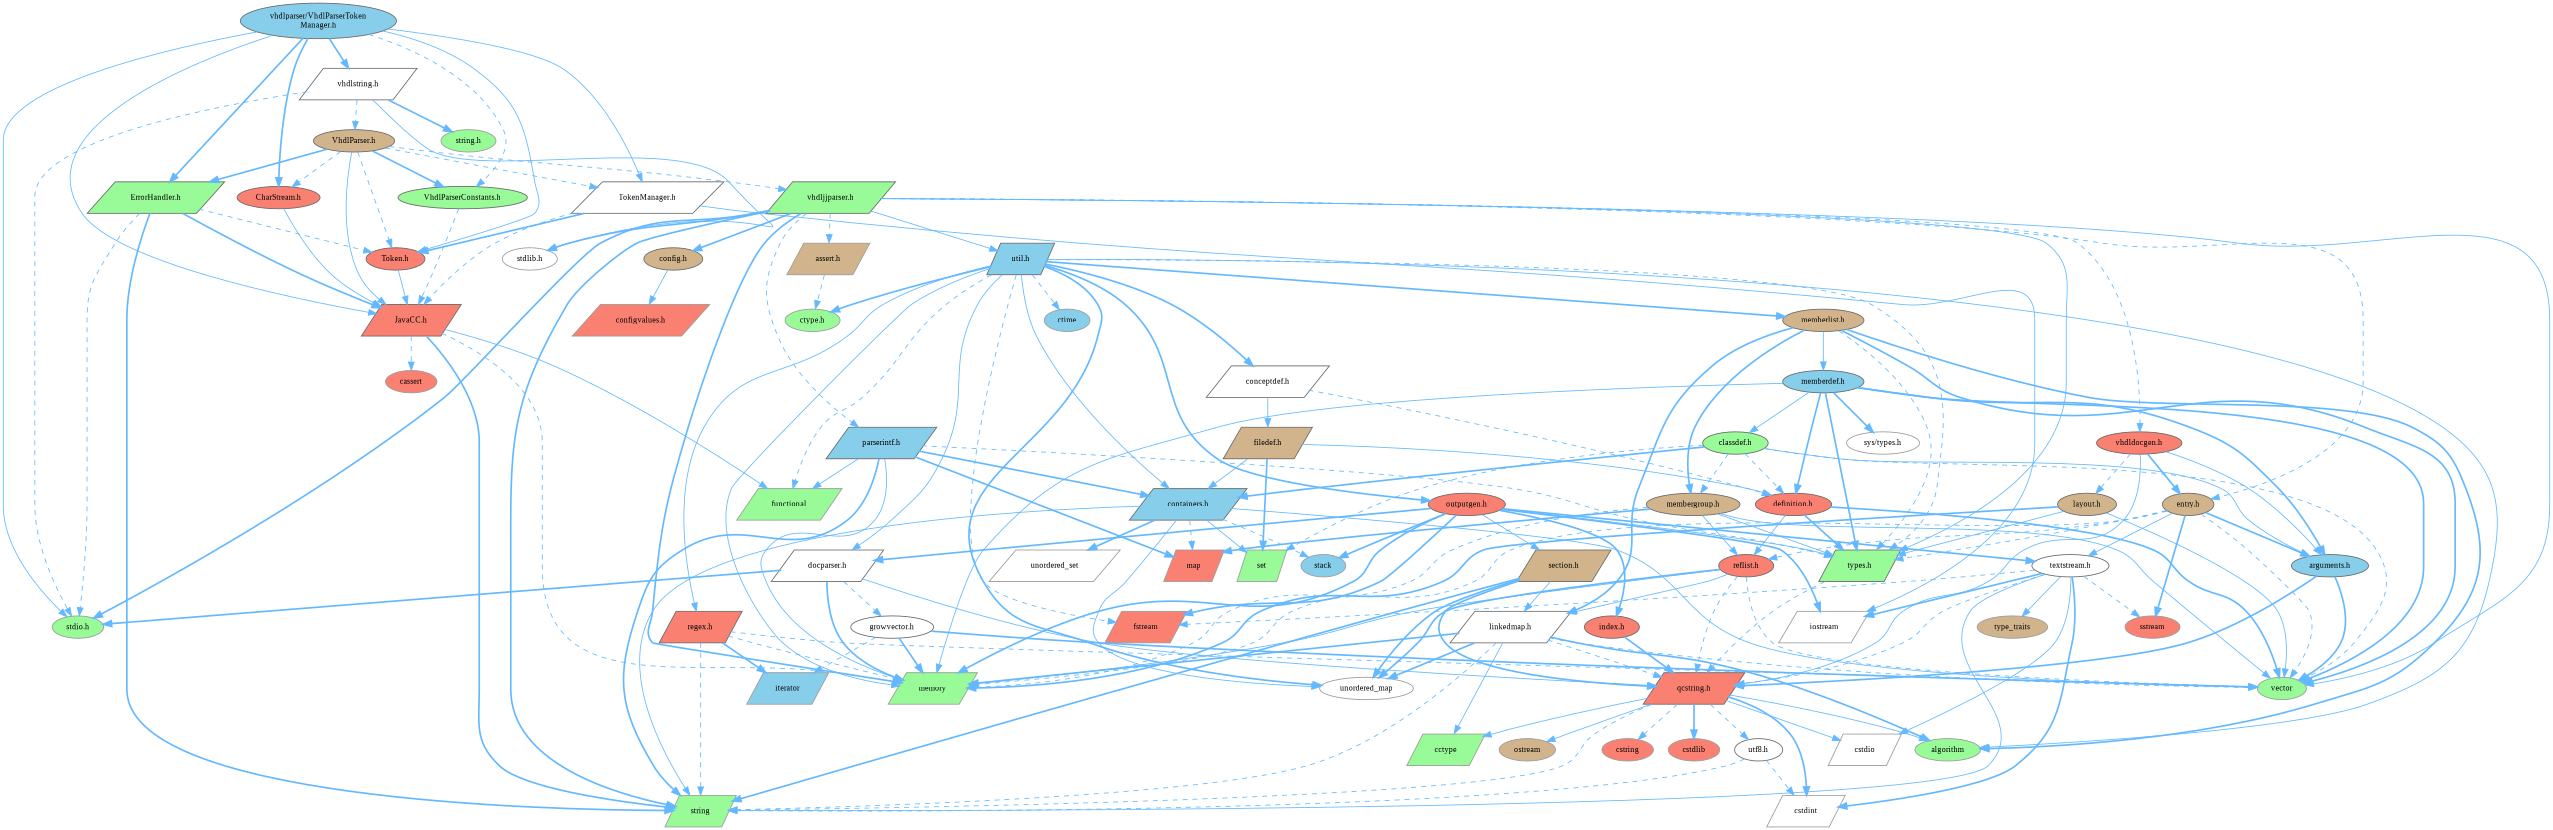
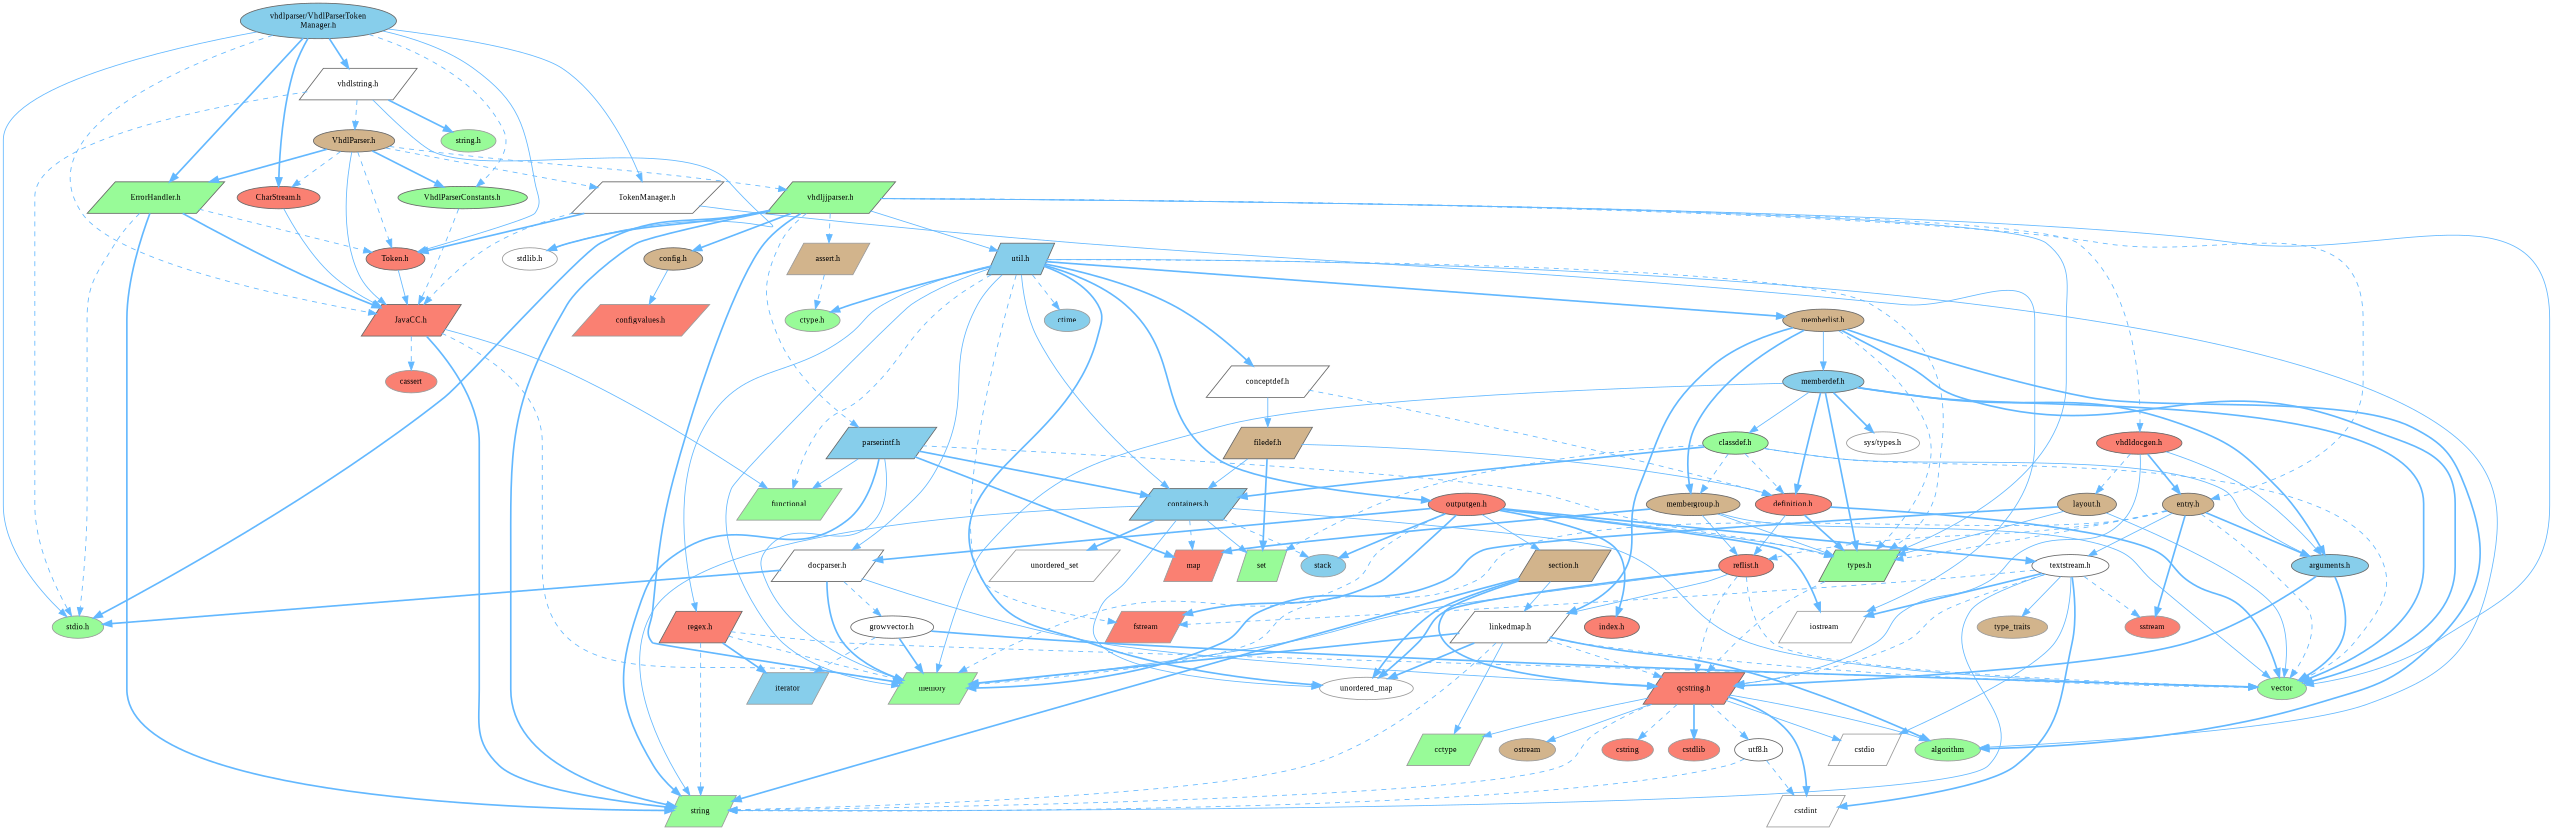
(86, 217) -> (86, 217)
(1275, 597) -> none
(1201, 602) -> (1201, 602)
(1635, 645) -> none
